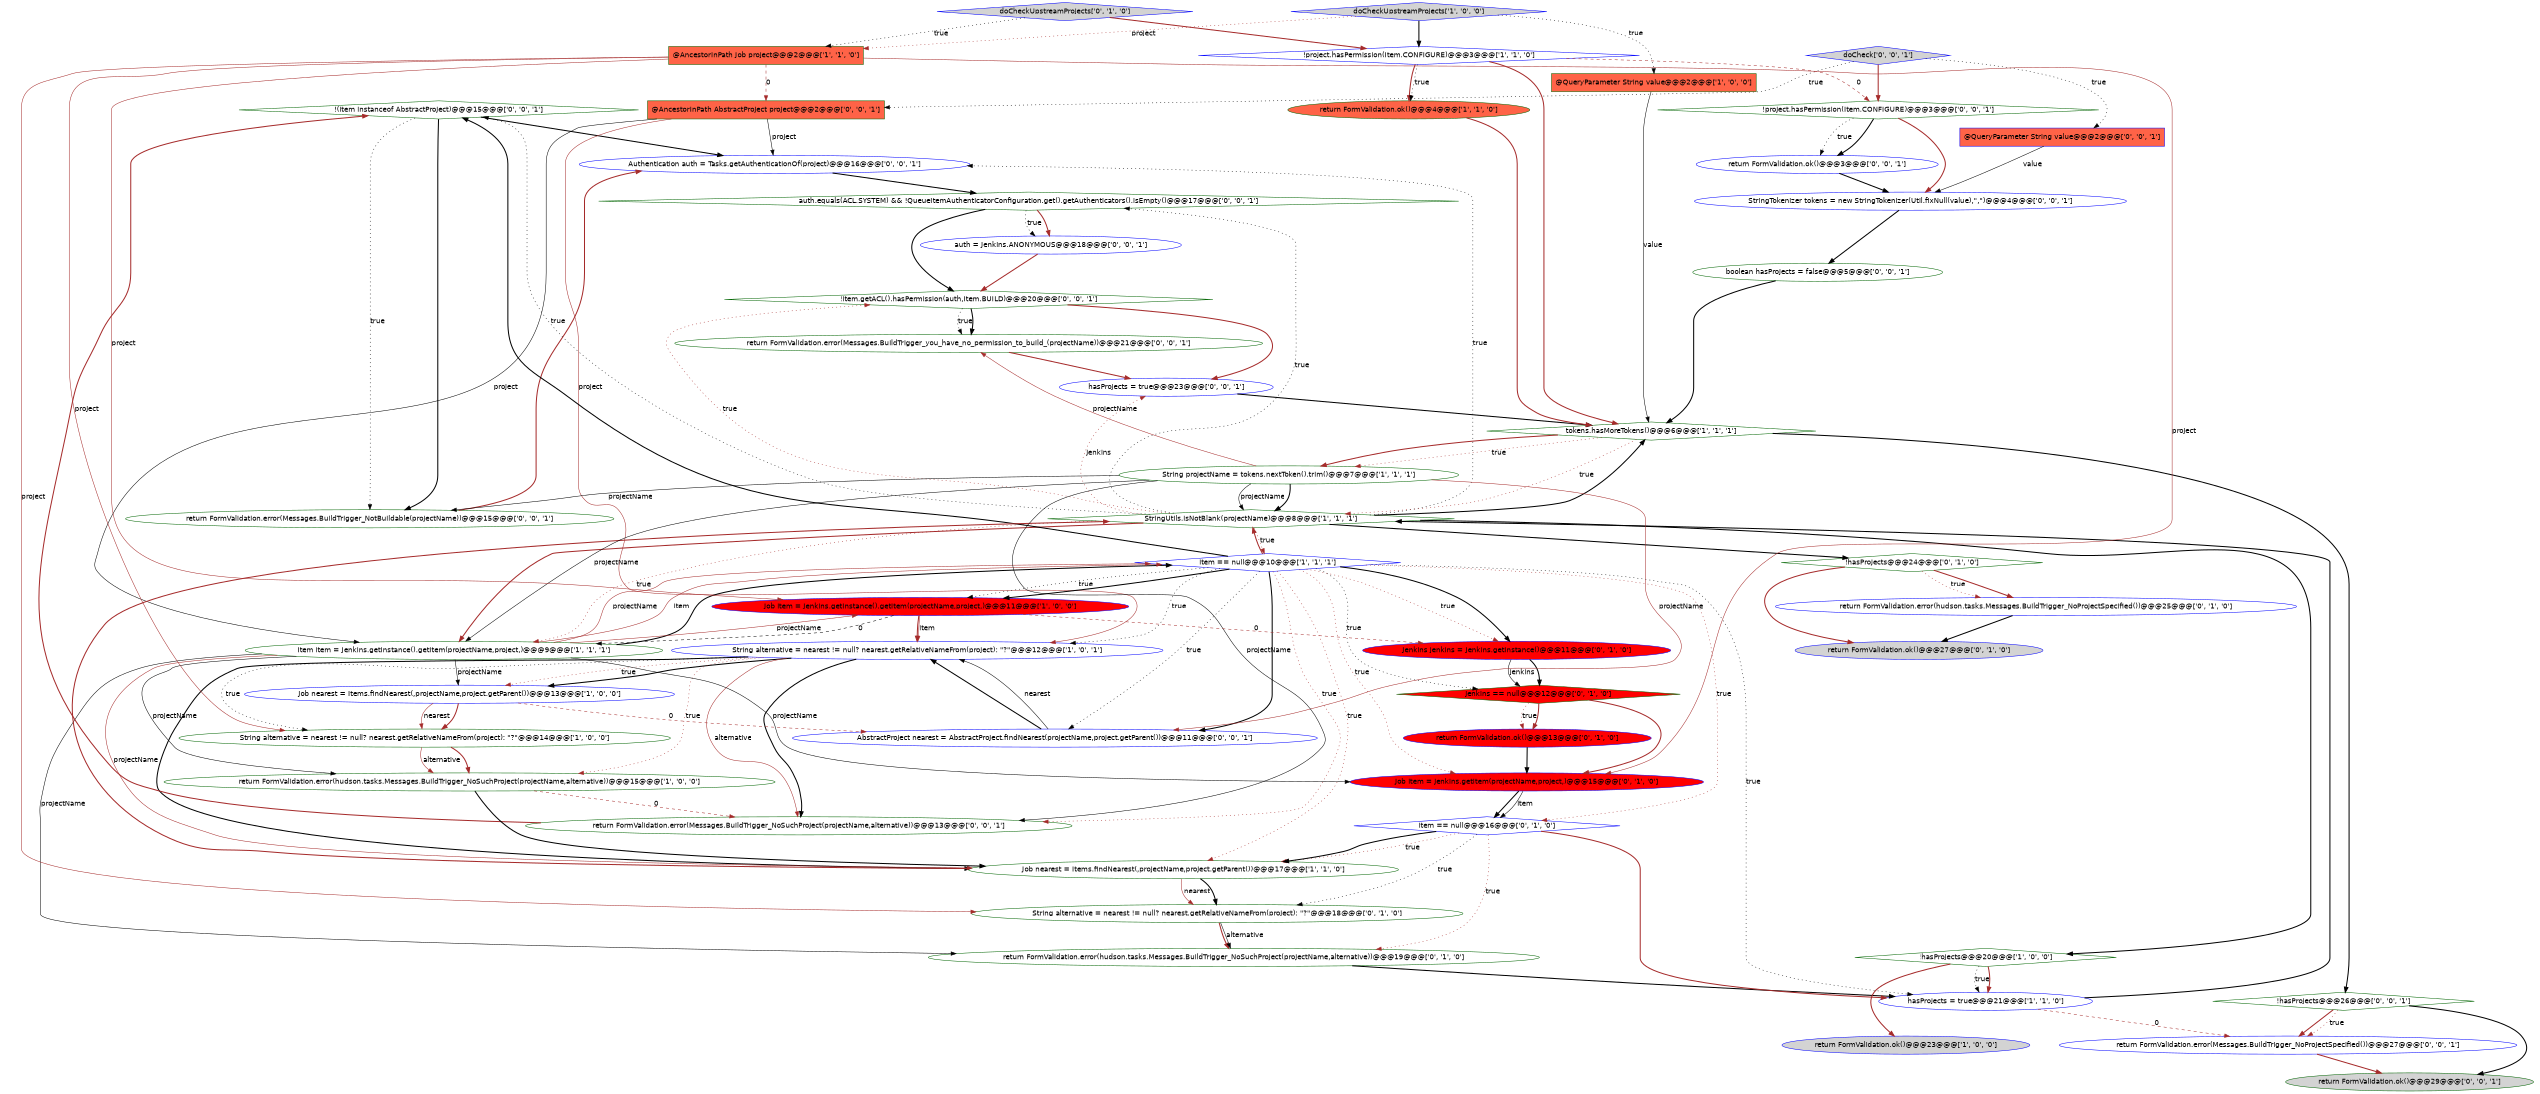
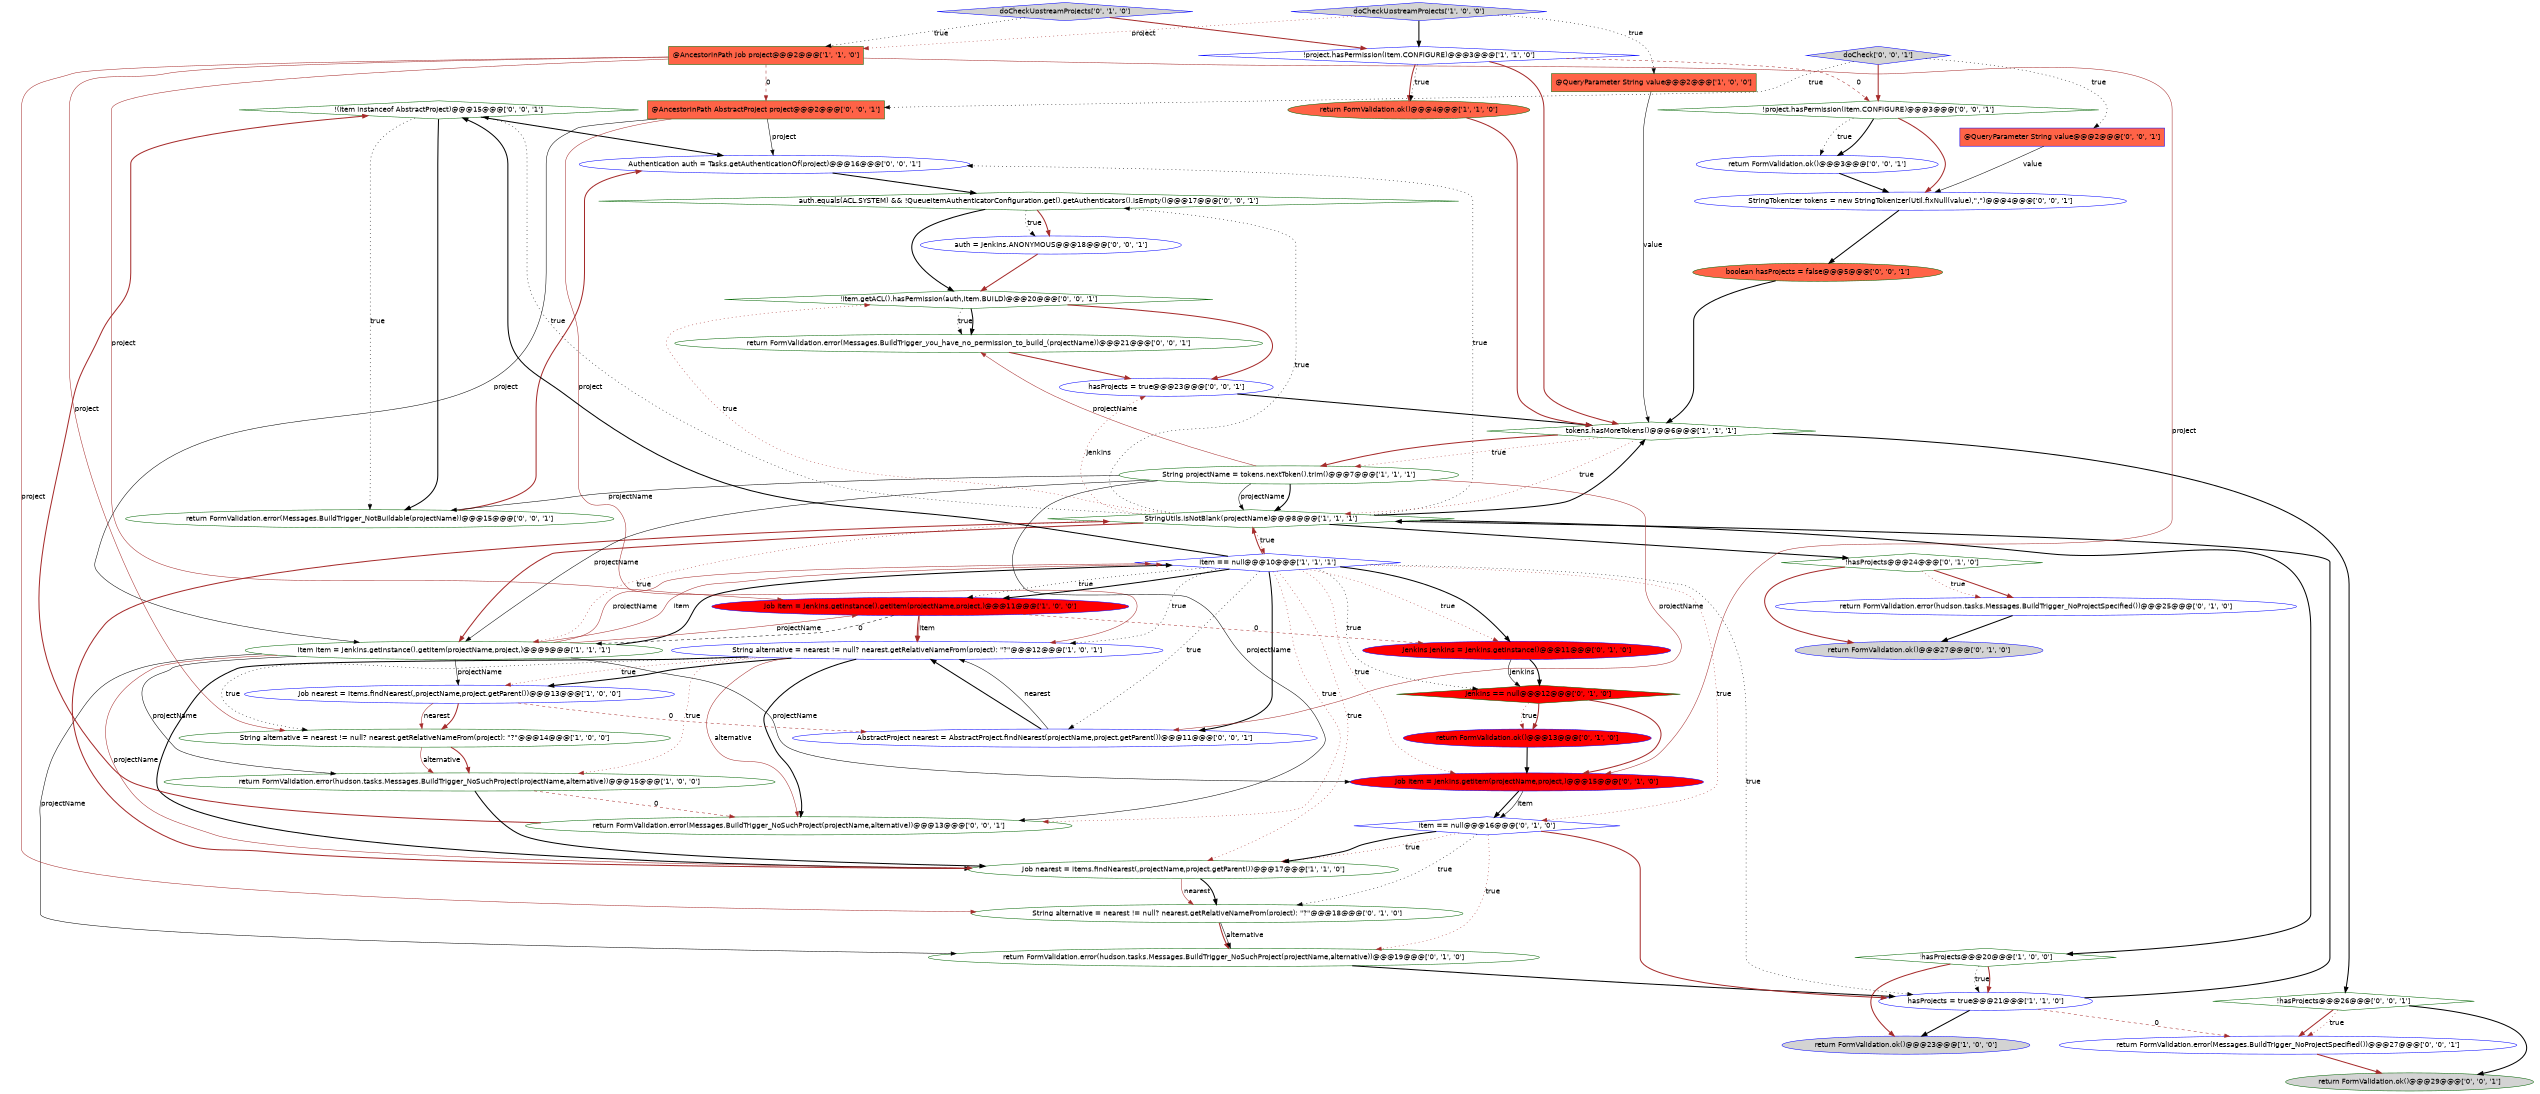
(1818, 272) -> (1818, 272)
none -> (1948, 1022)
